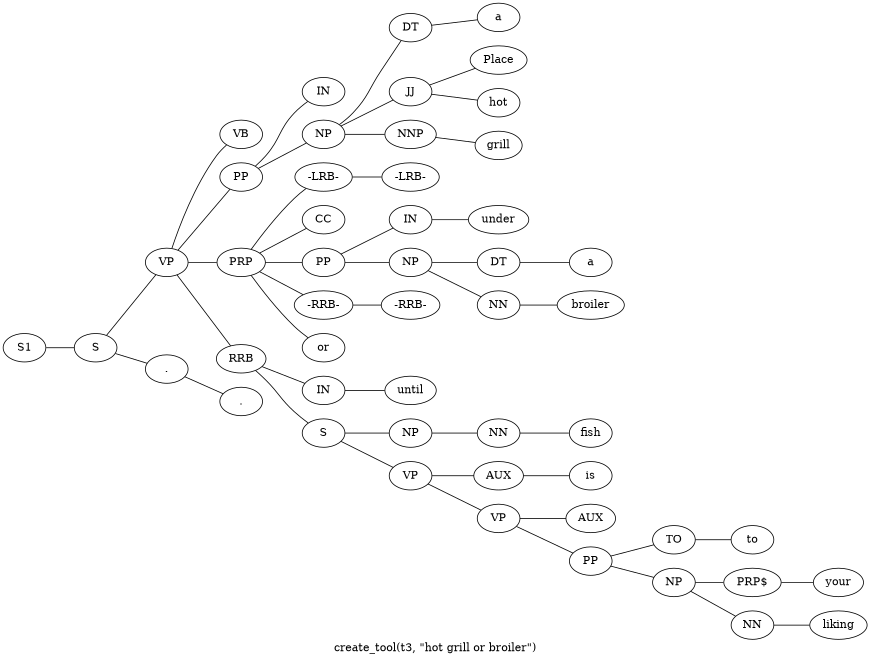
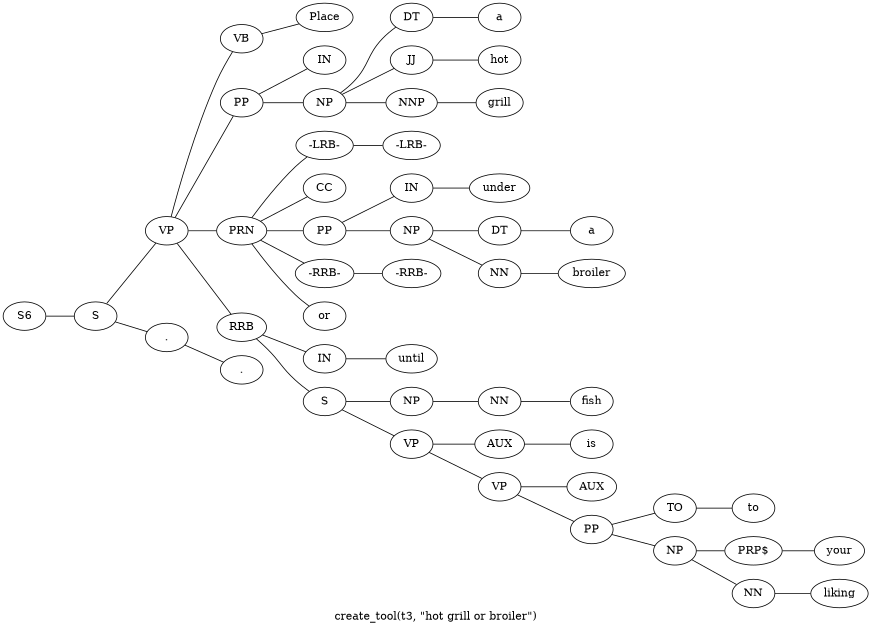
(452, 77) -> (280, 29)
(241, 262) -> (242, 231)
(24, 348) -> (24, 316)
